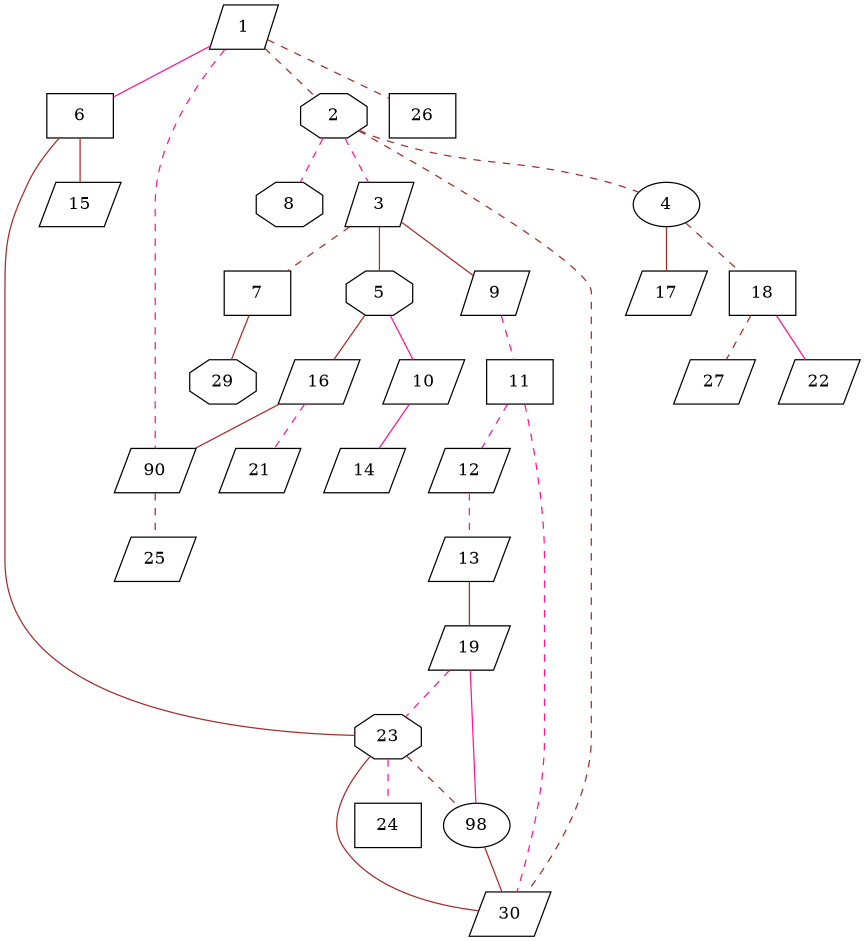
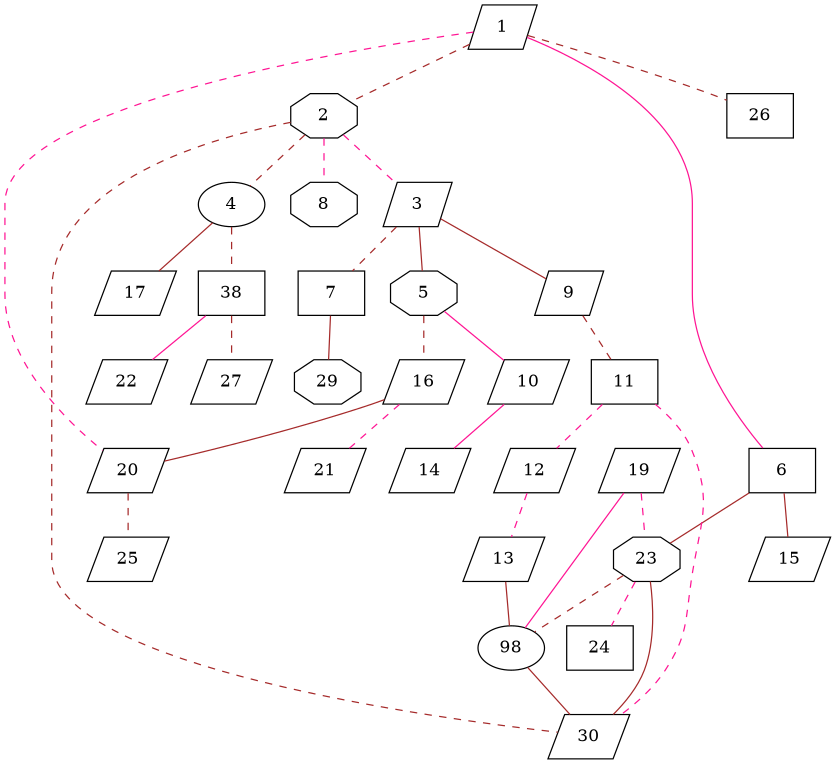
(763, 293) -> (232, 293)
(349, 337) -> (424, 338)
(508, 338) -> (597, 338)
(155, 471) -> (128, 471)
(469, 604) -> (508, 604)
